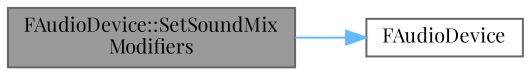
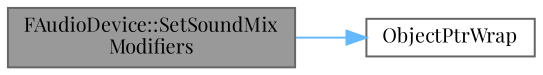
(445, 38) -> (451, 38)
